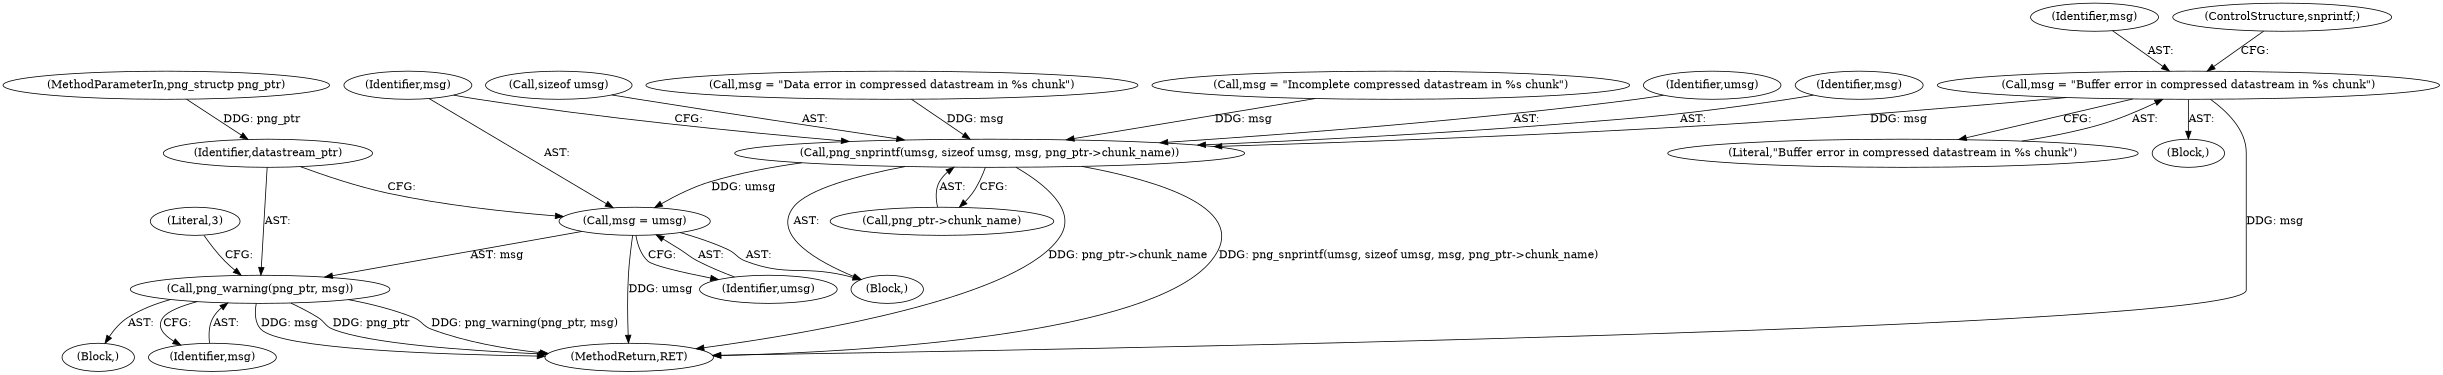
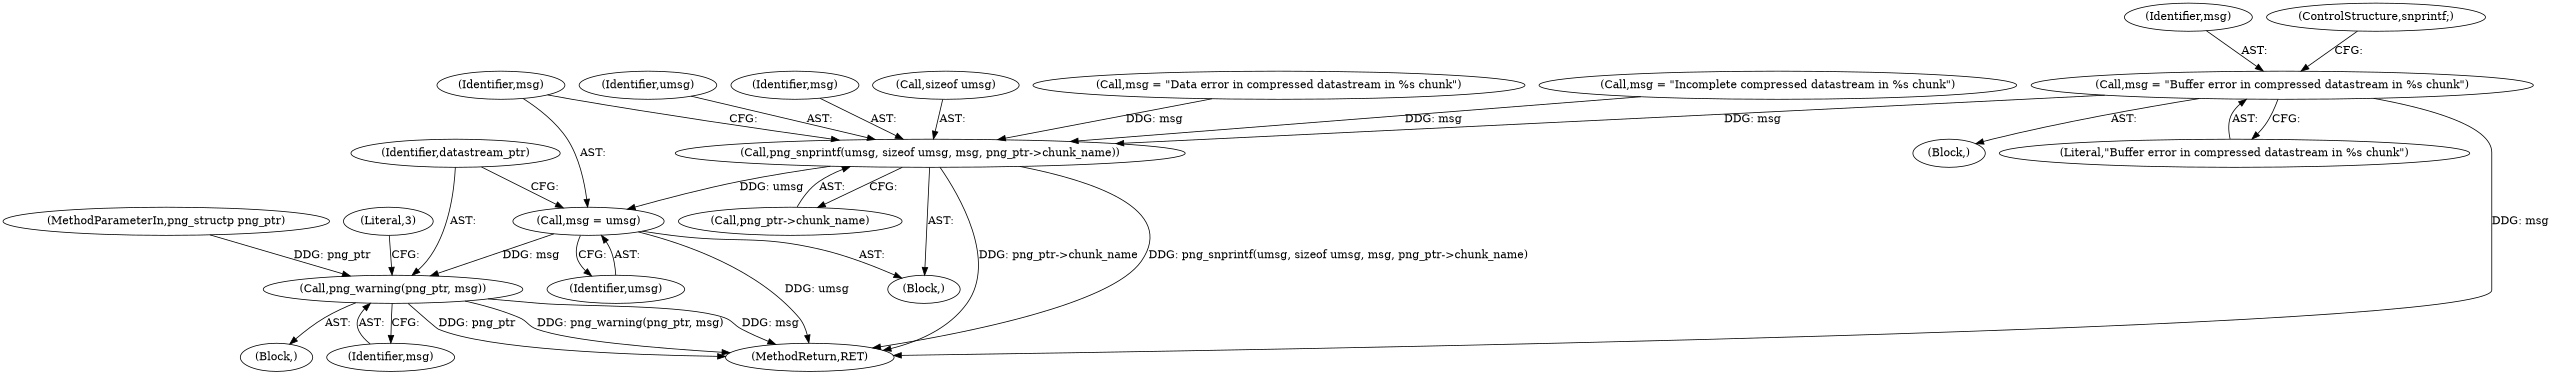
(214, 117) -> (276, 254)
(497, 255) -> (531, 255)
